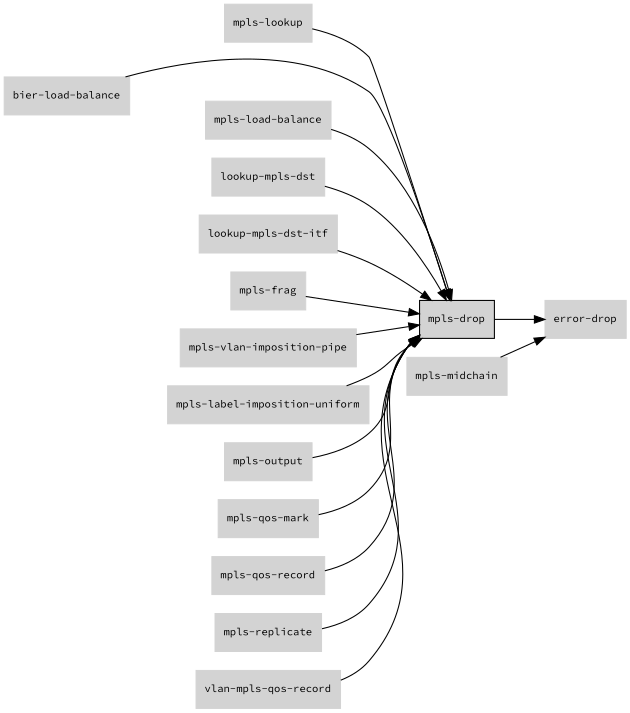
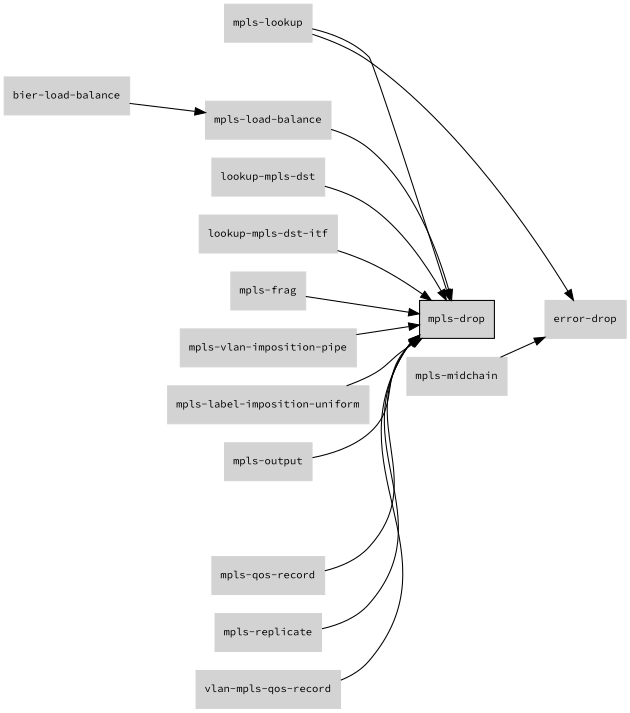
(353, 83) -> (162, 107)
(514, 319) -> (458, 143)
(268, 519) -> none
